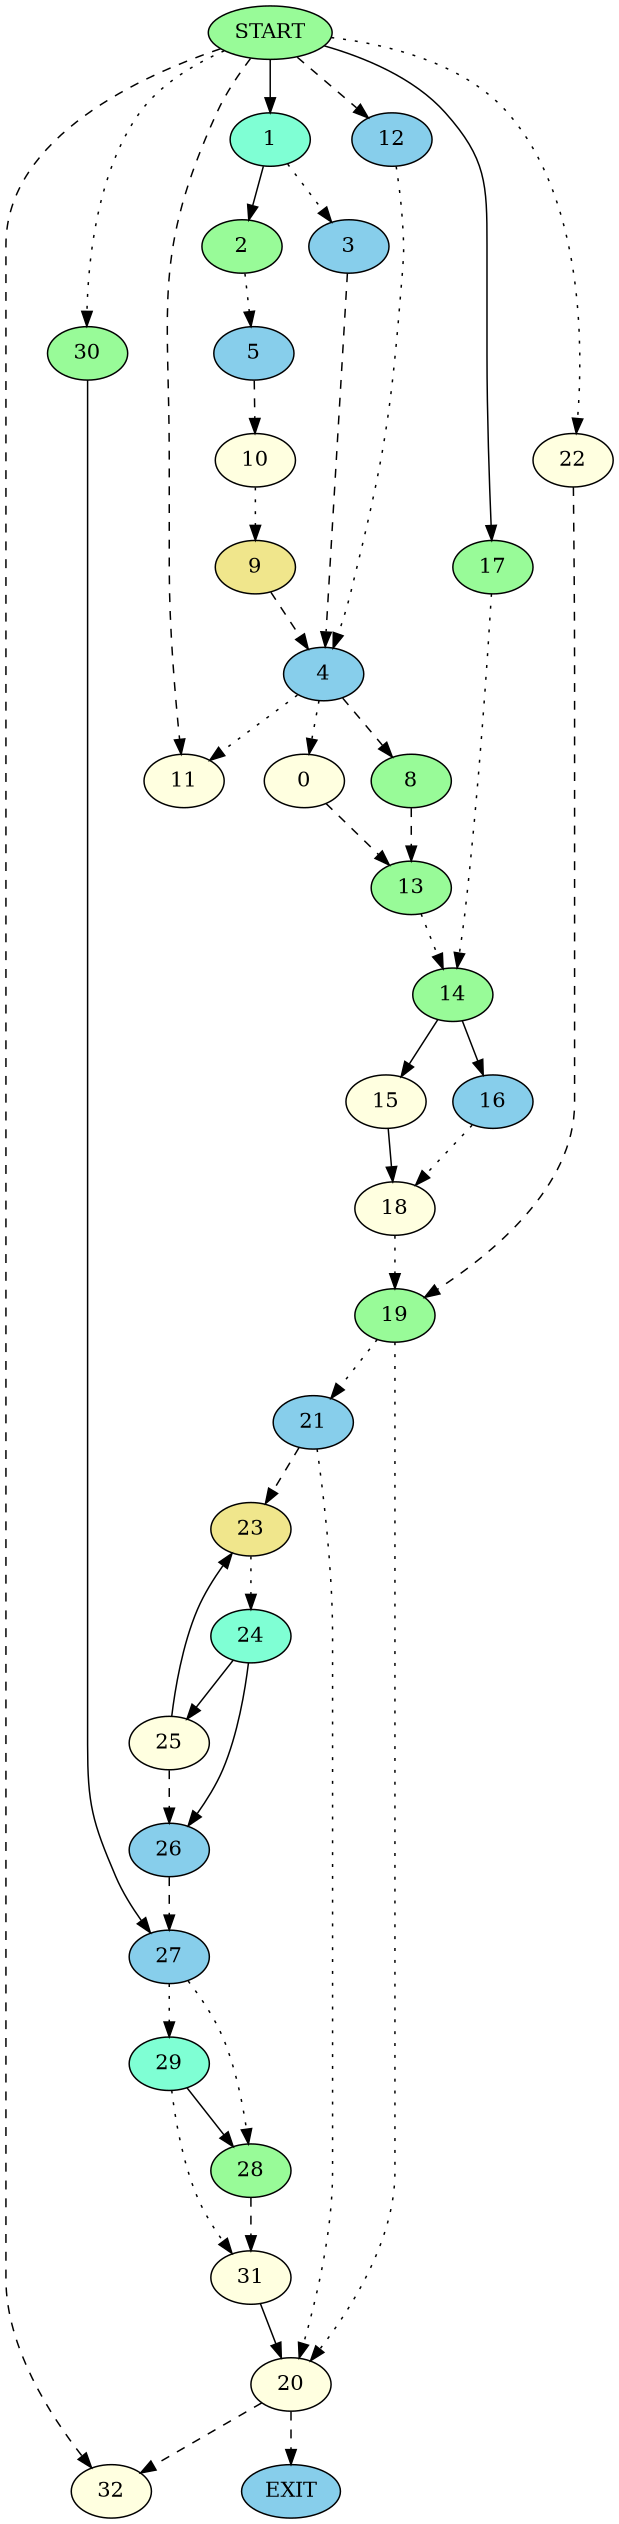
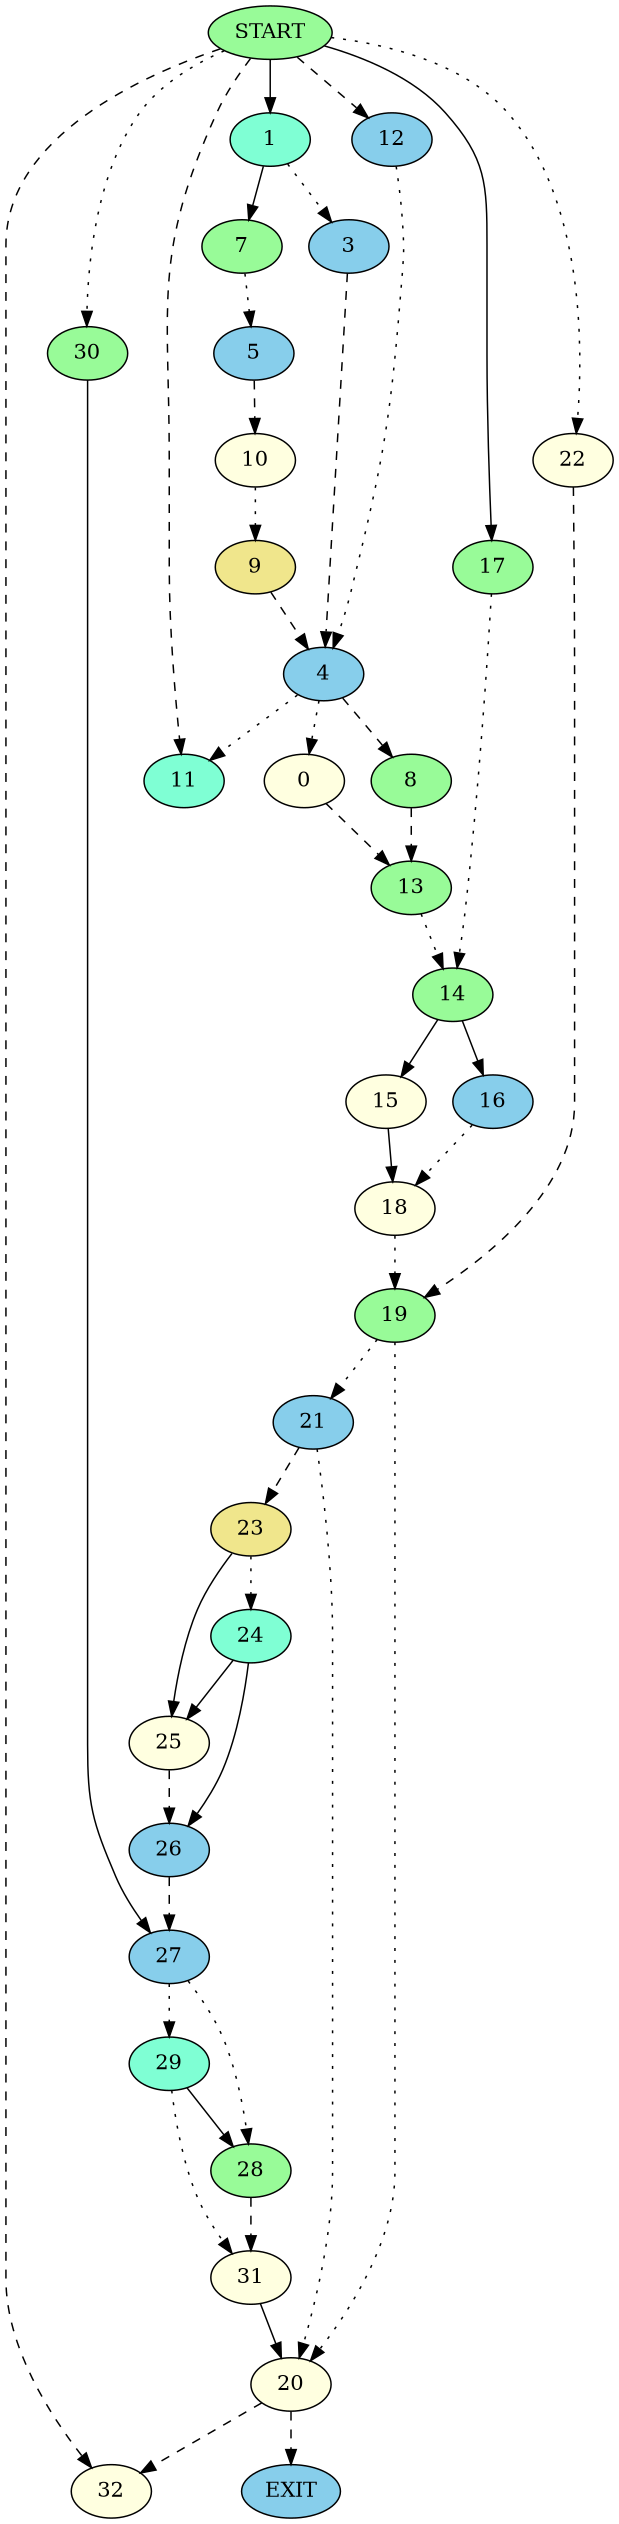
(242, 246) -> (242, 246)
(184, 781) -> (184, 781)
(187, 1637) -> (192, 1623)
